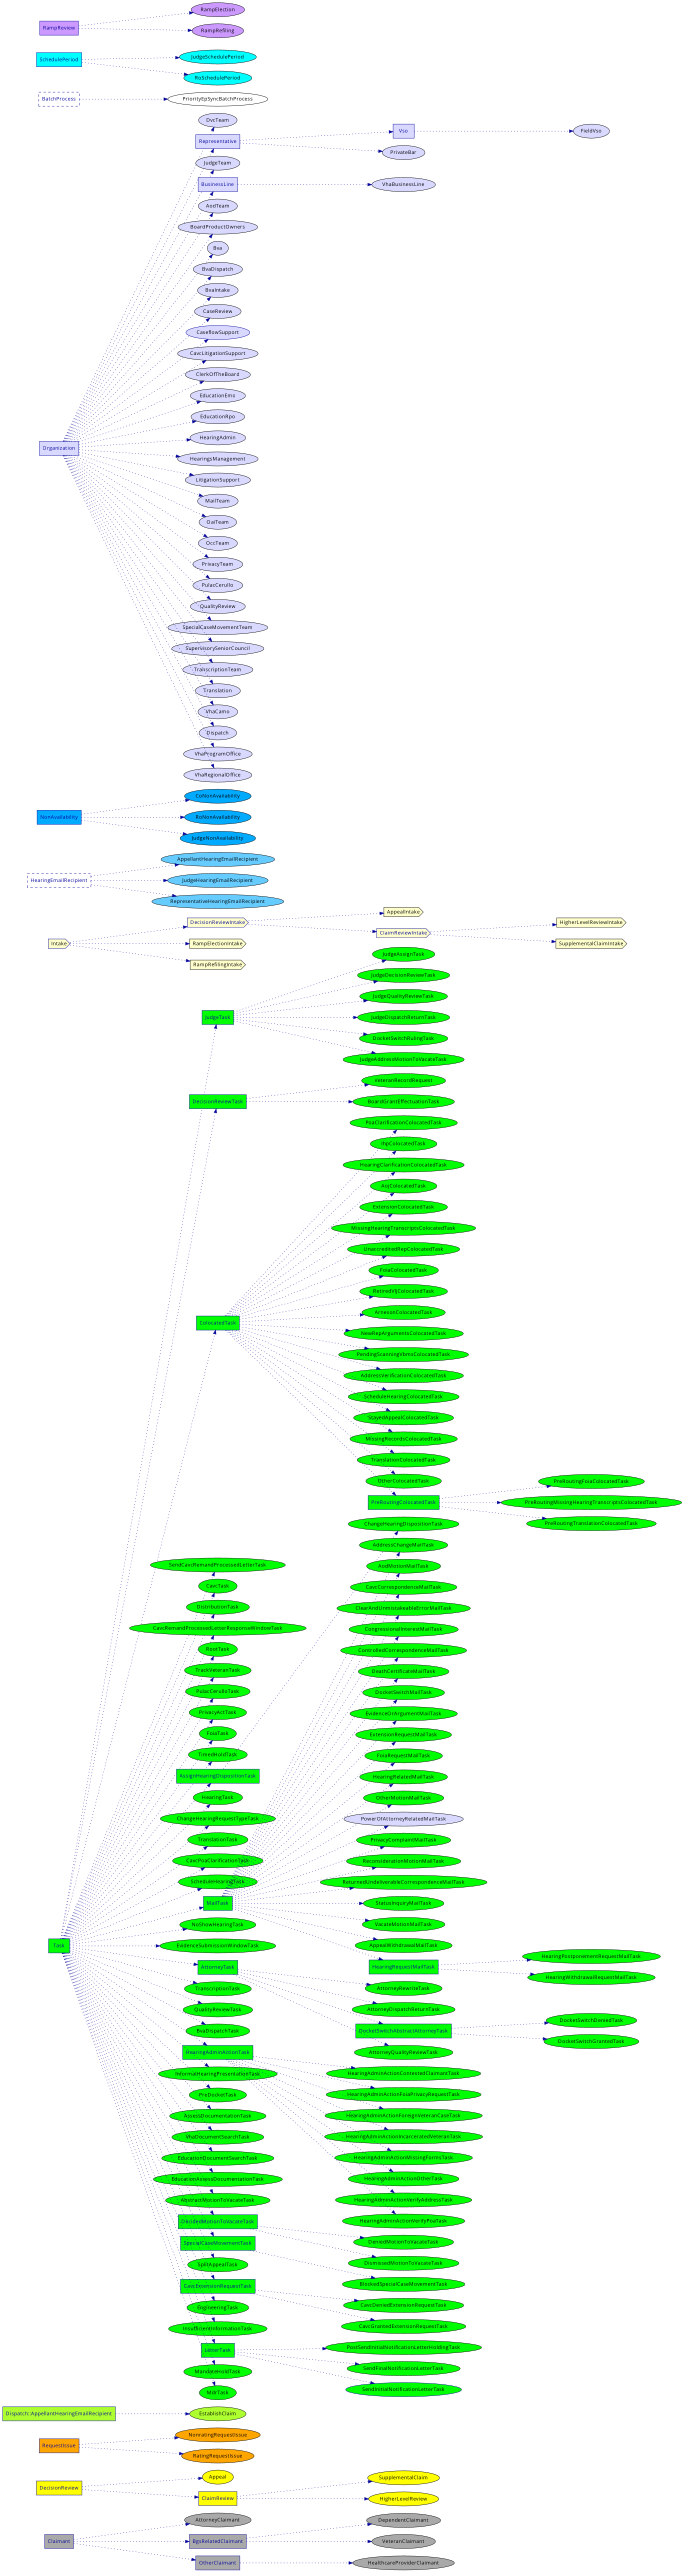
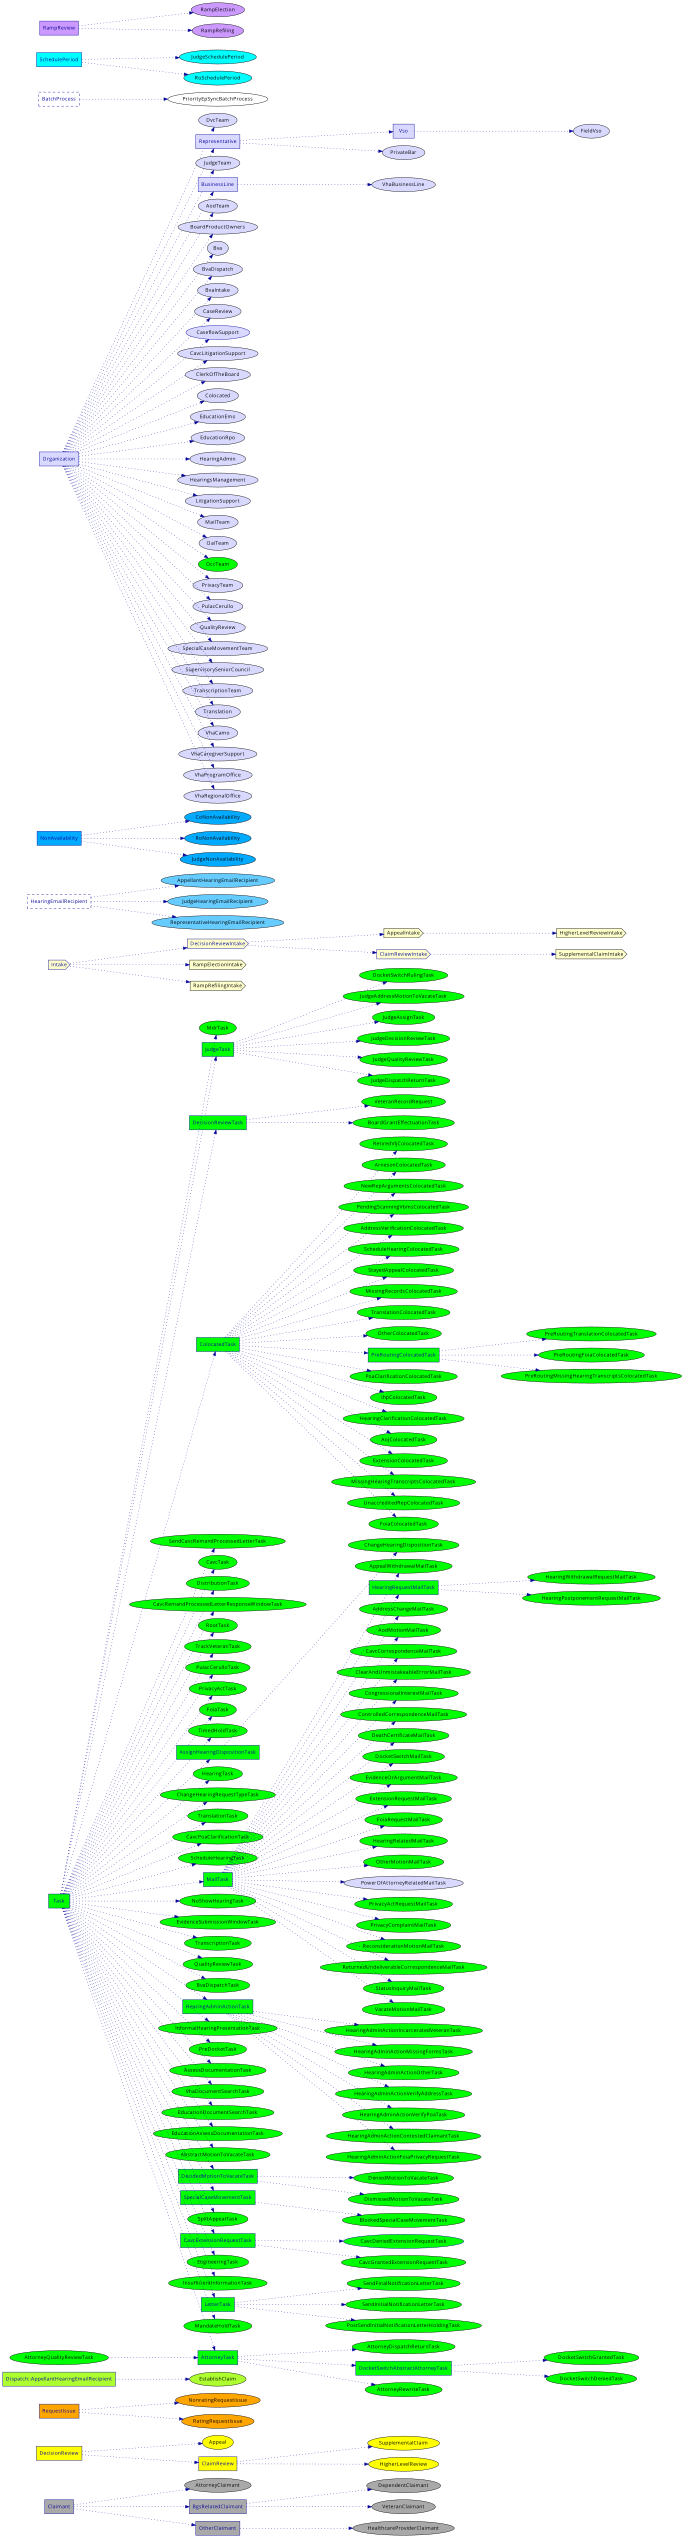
none -> (218, 396)
(218, 543) -> (218, 564)
(218, 733) -> (218, 754)
(492, 928) -> (488, 933)
(59, 944) -> (59, 965)
none -> (404, 1904)
(309, 2009) -> (151, 2358)
(404, 2116) -> none
(404, 2305) -> (404, 2241)
(404, 2390) -> (404, 2305)
